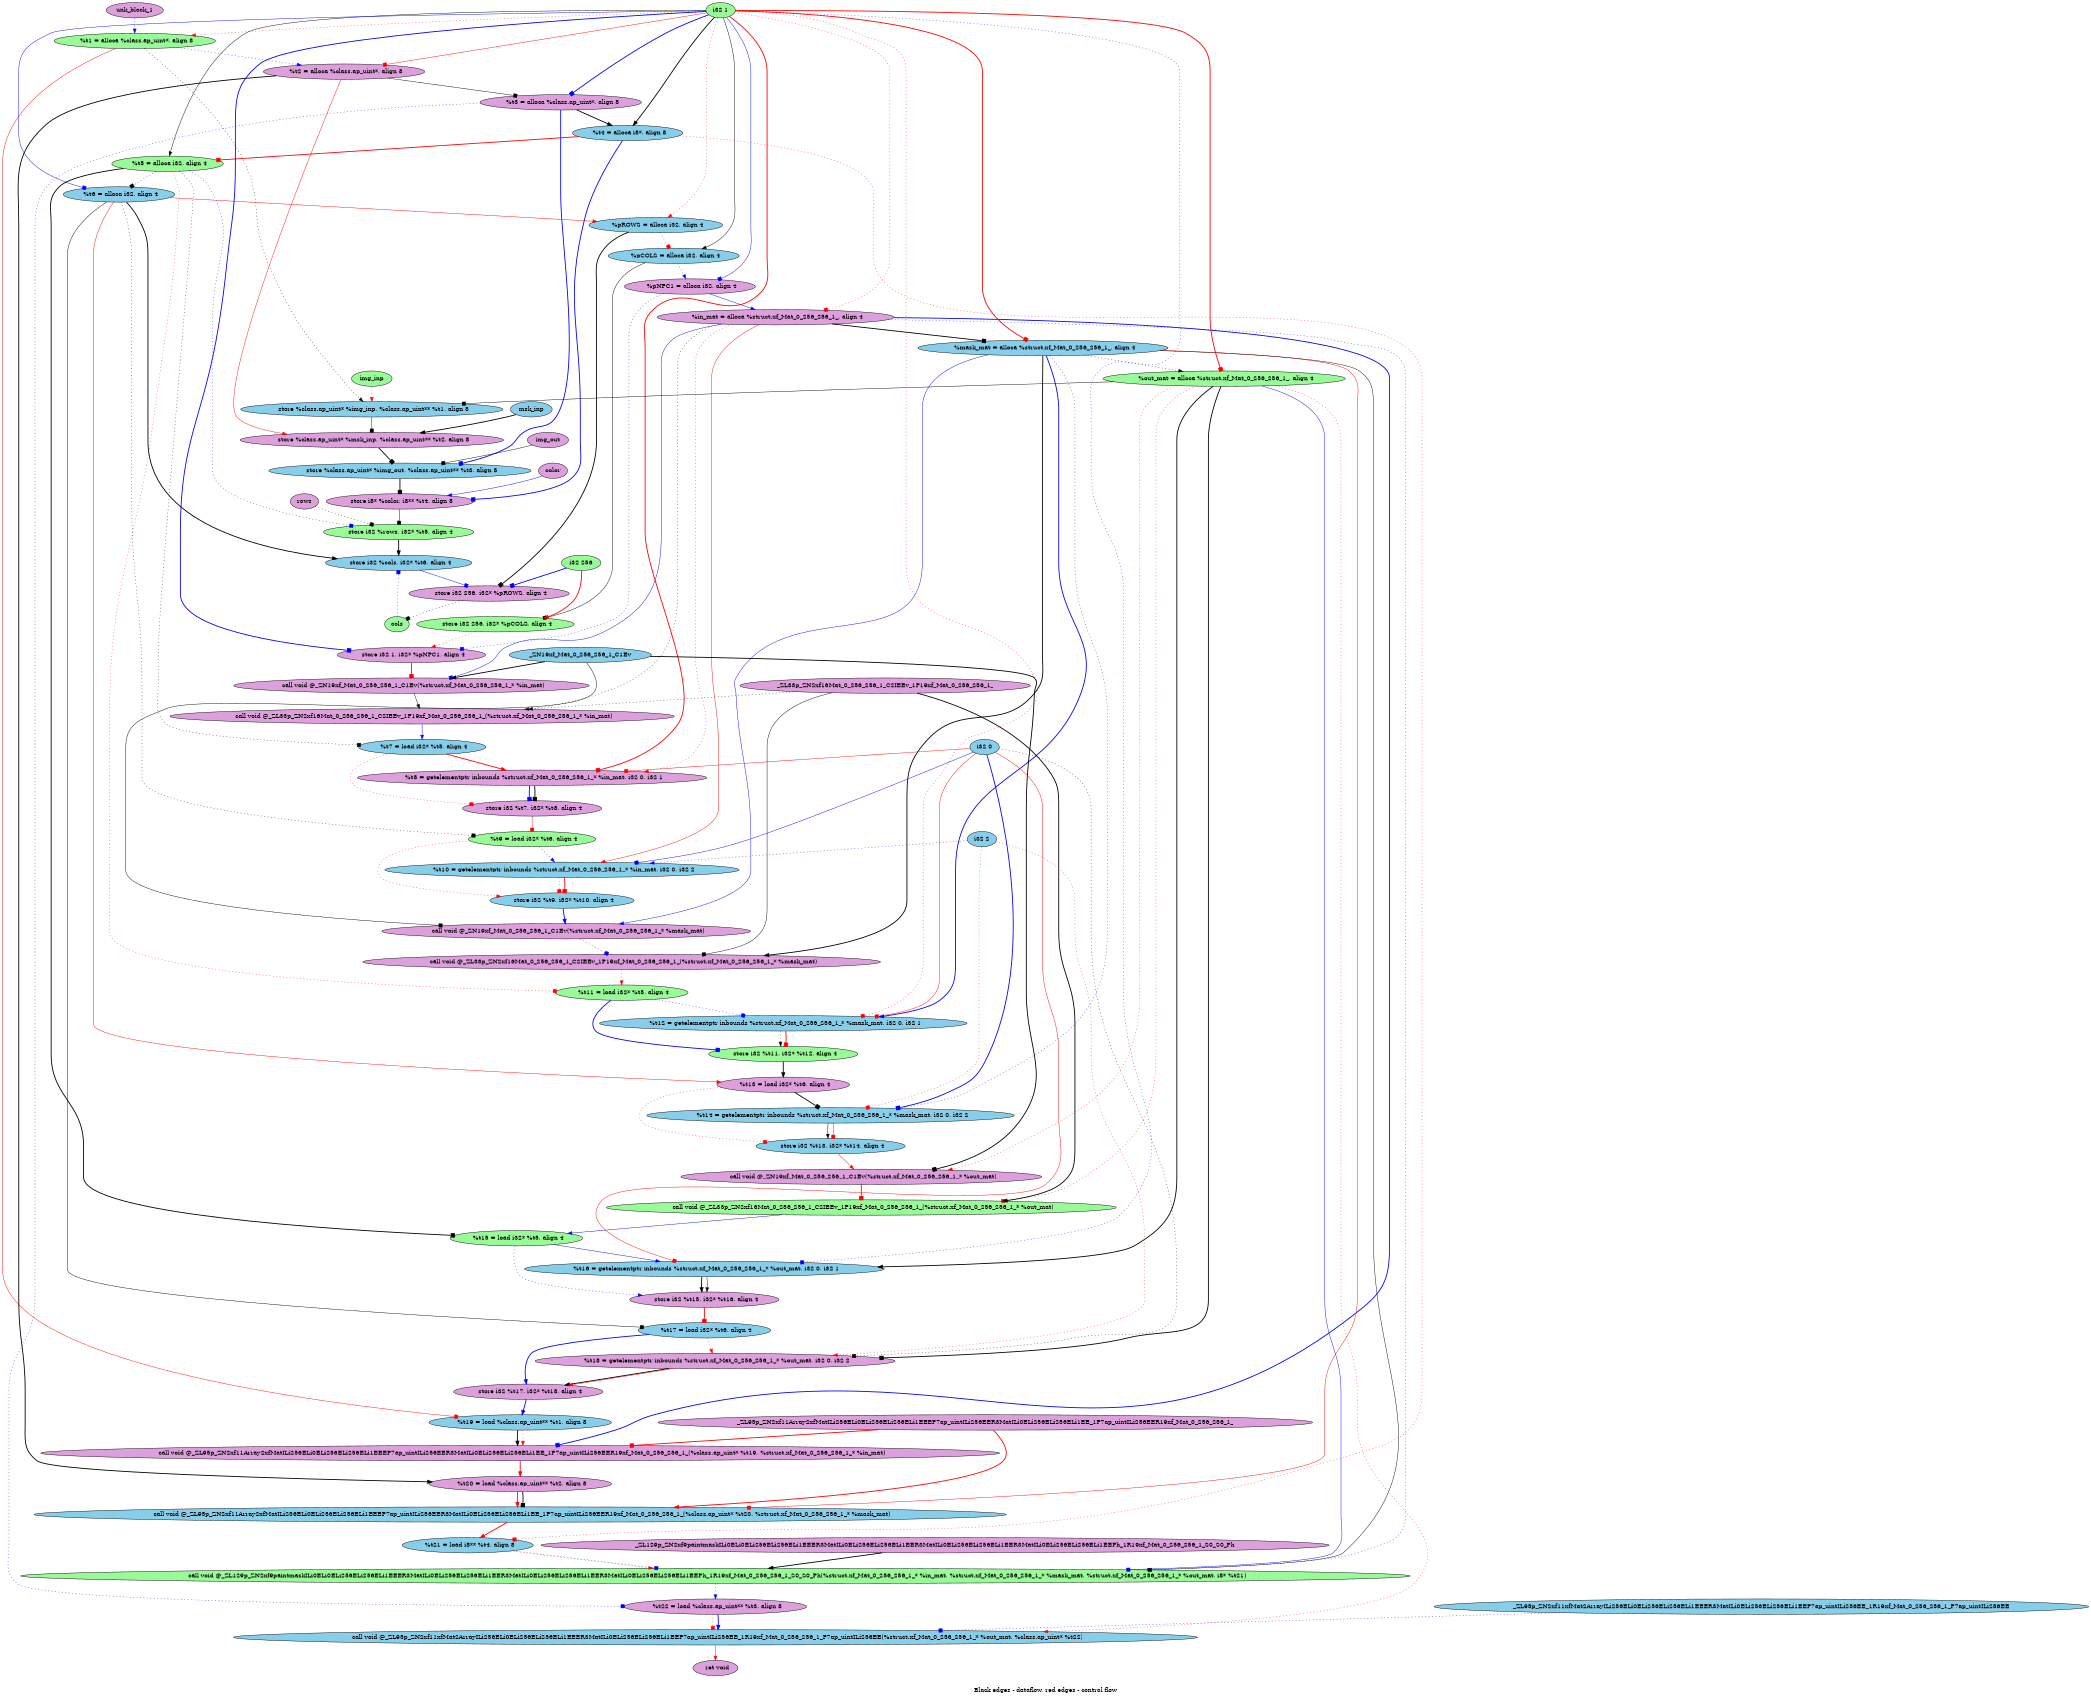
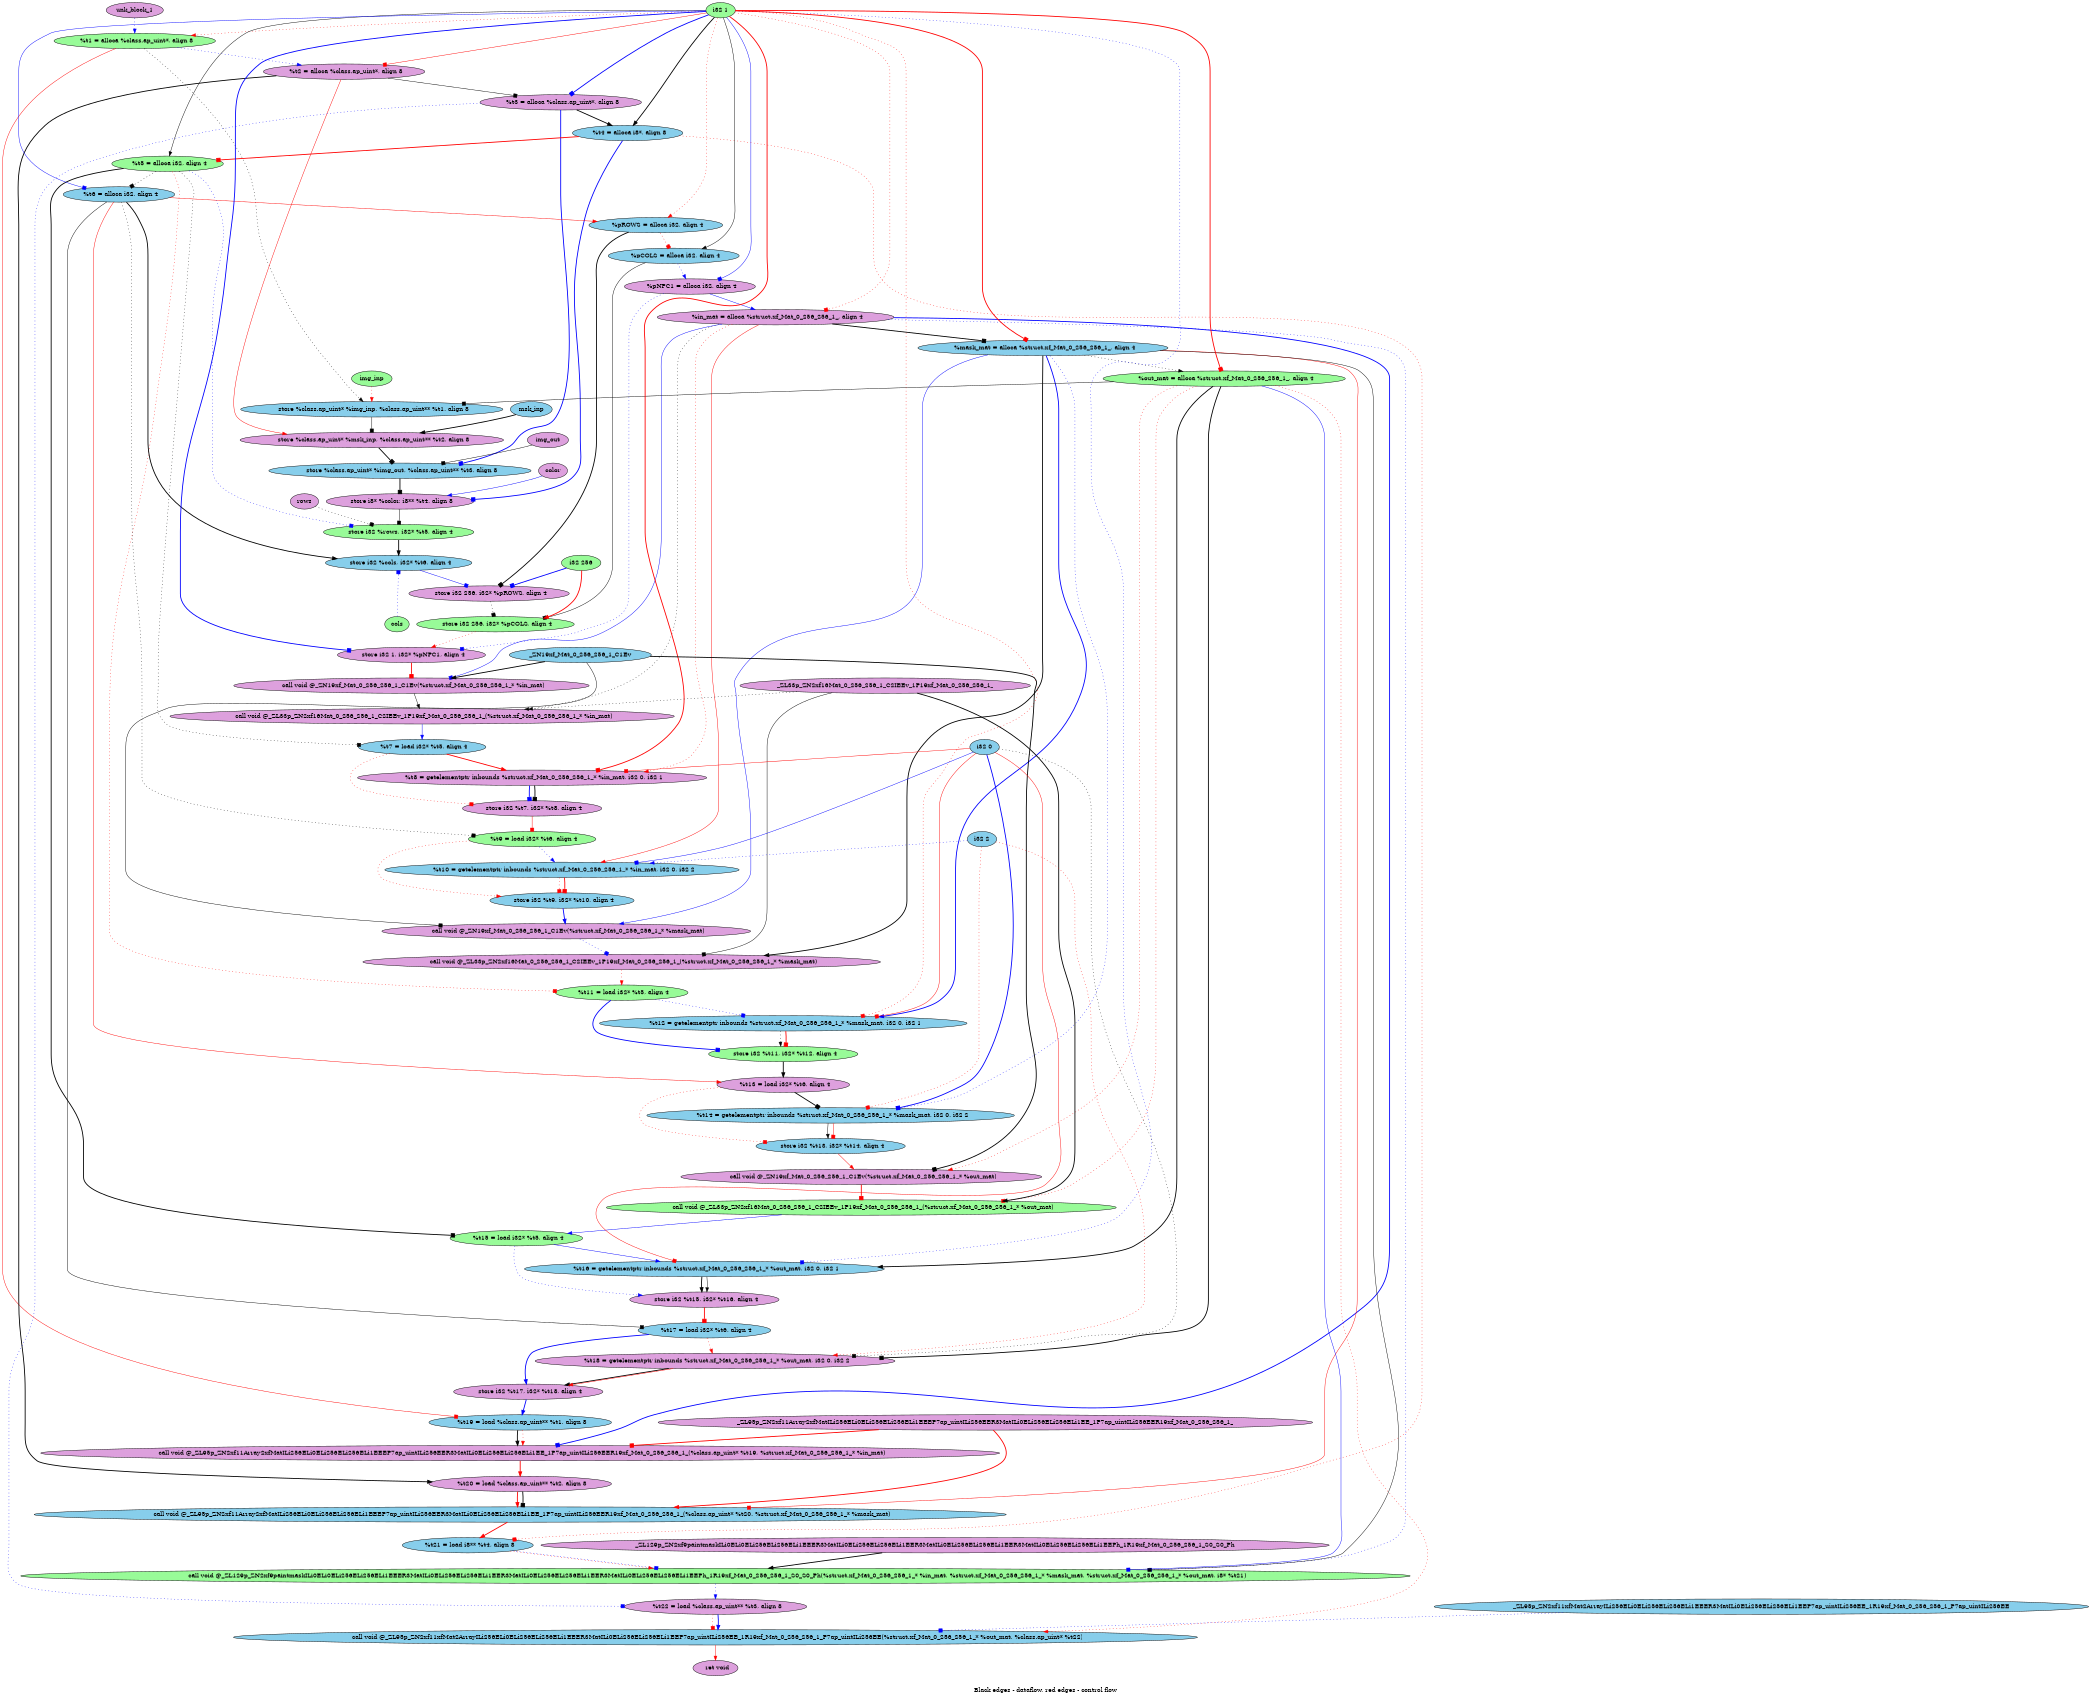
(436, 609) -> (492, 607)
